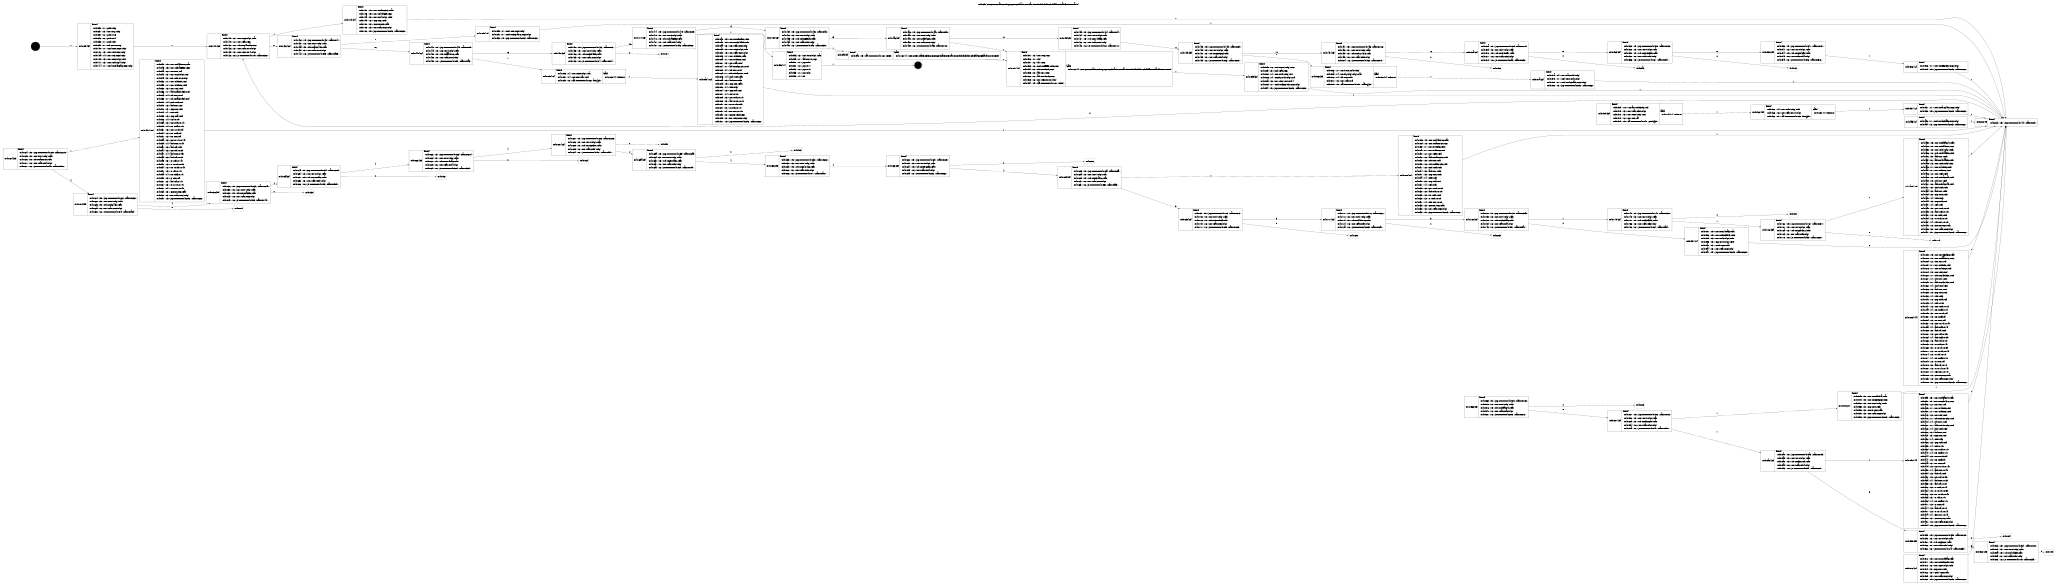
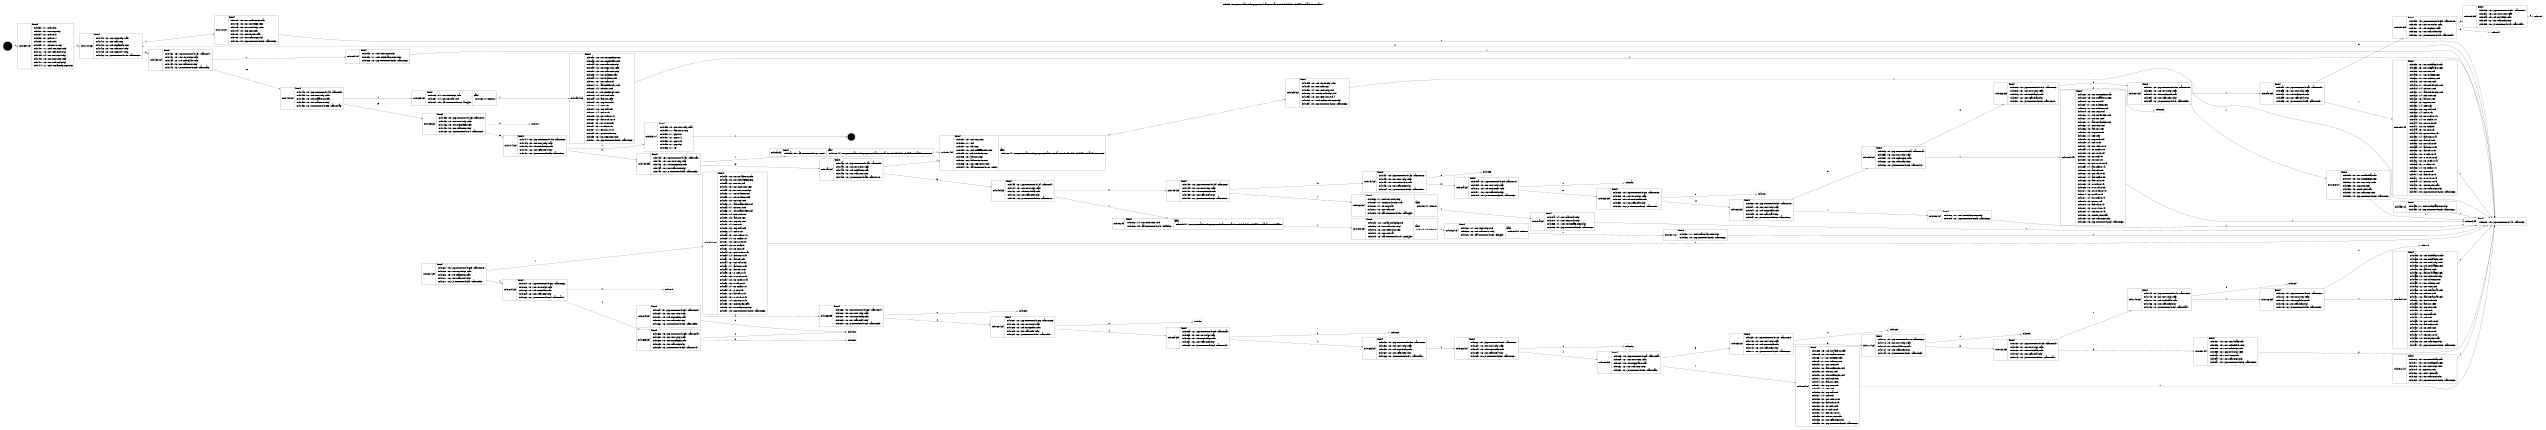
none -> (1894, 158)
(273, 185) -> (773, 335)
none -> (1198, 224)
